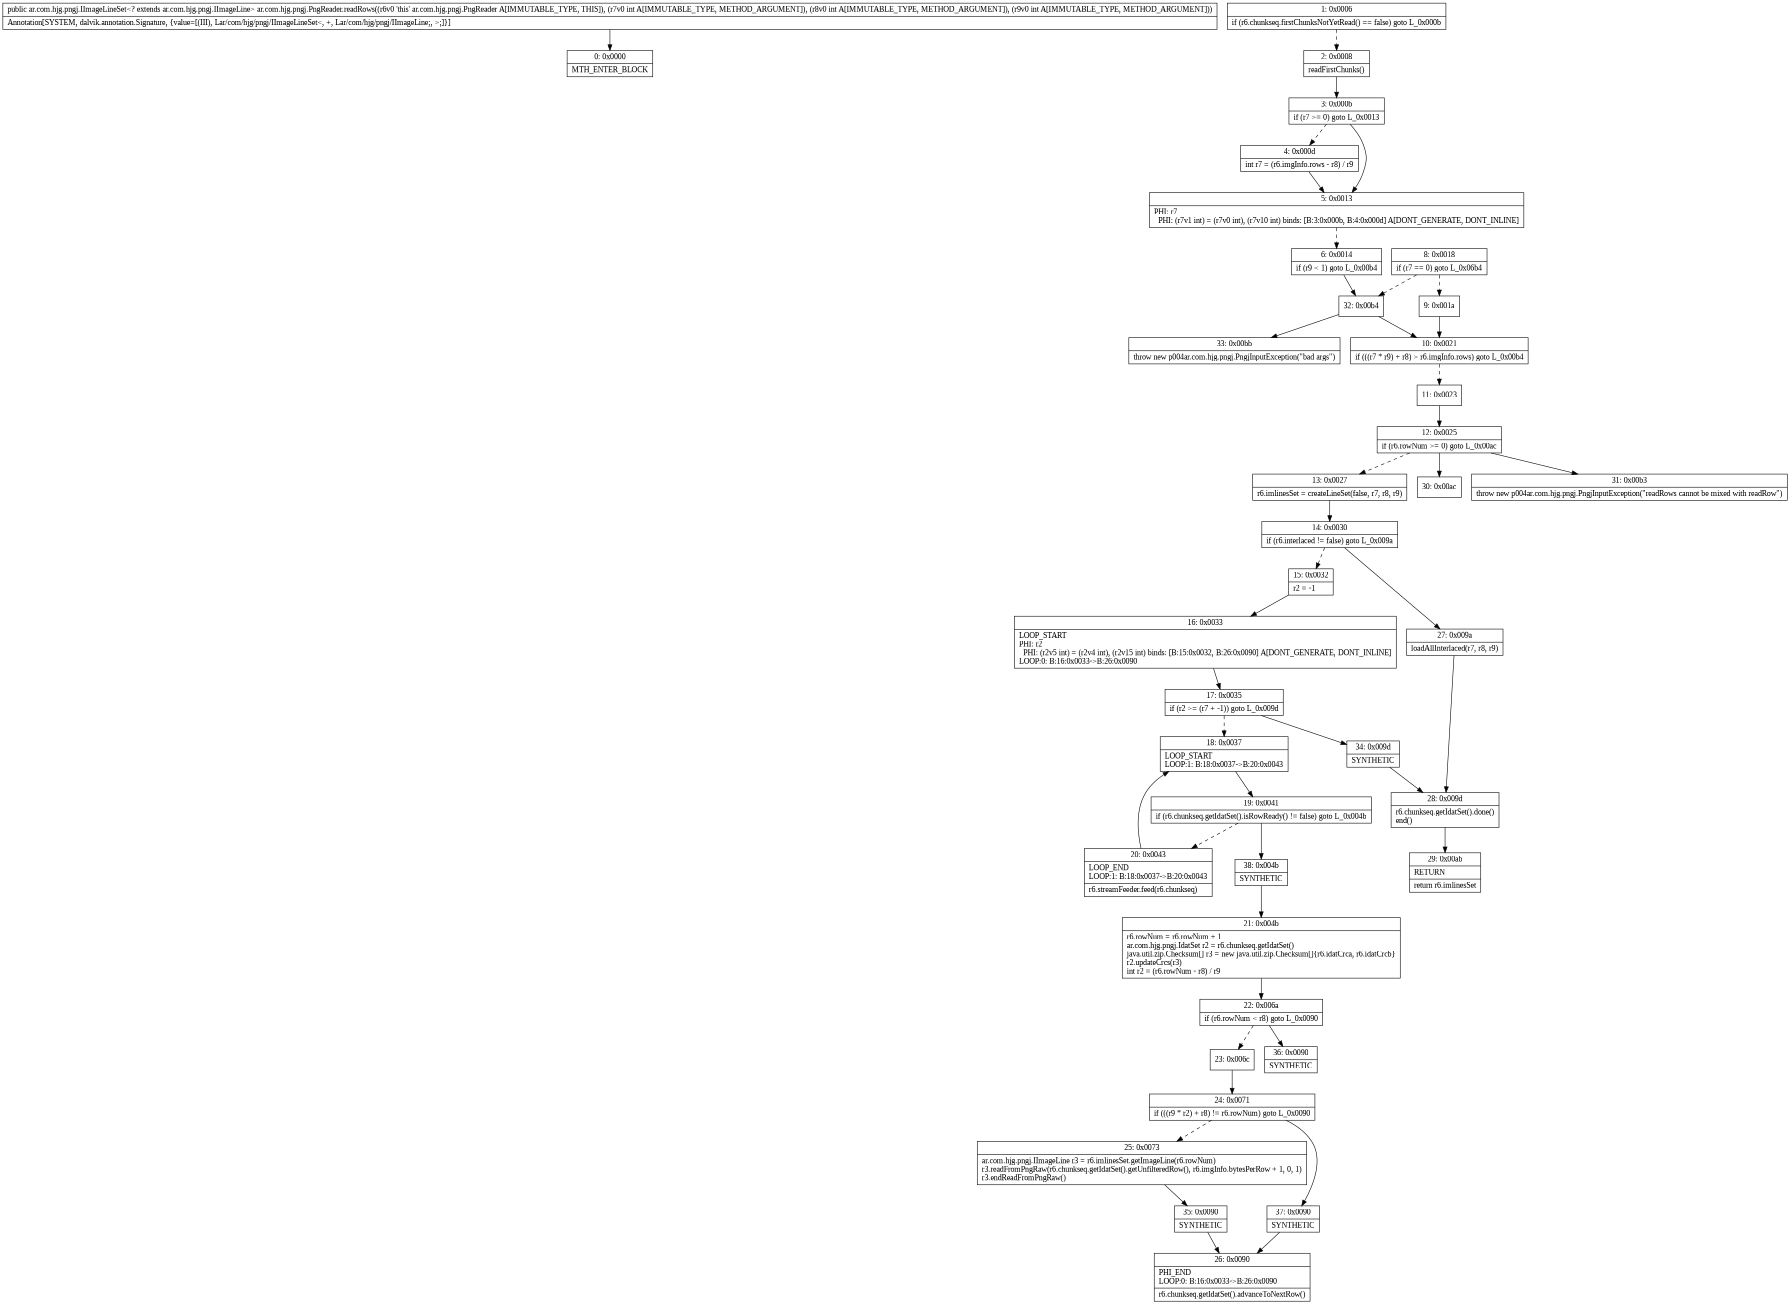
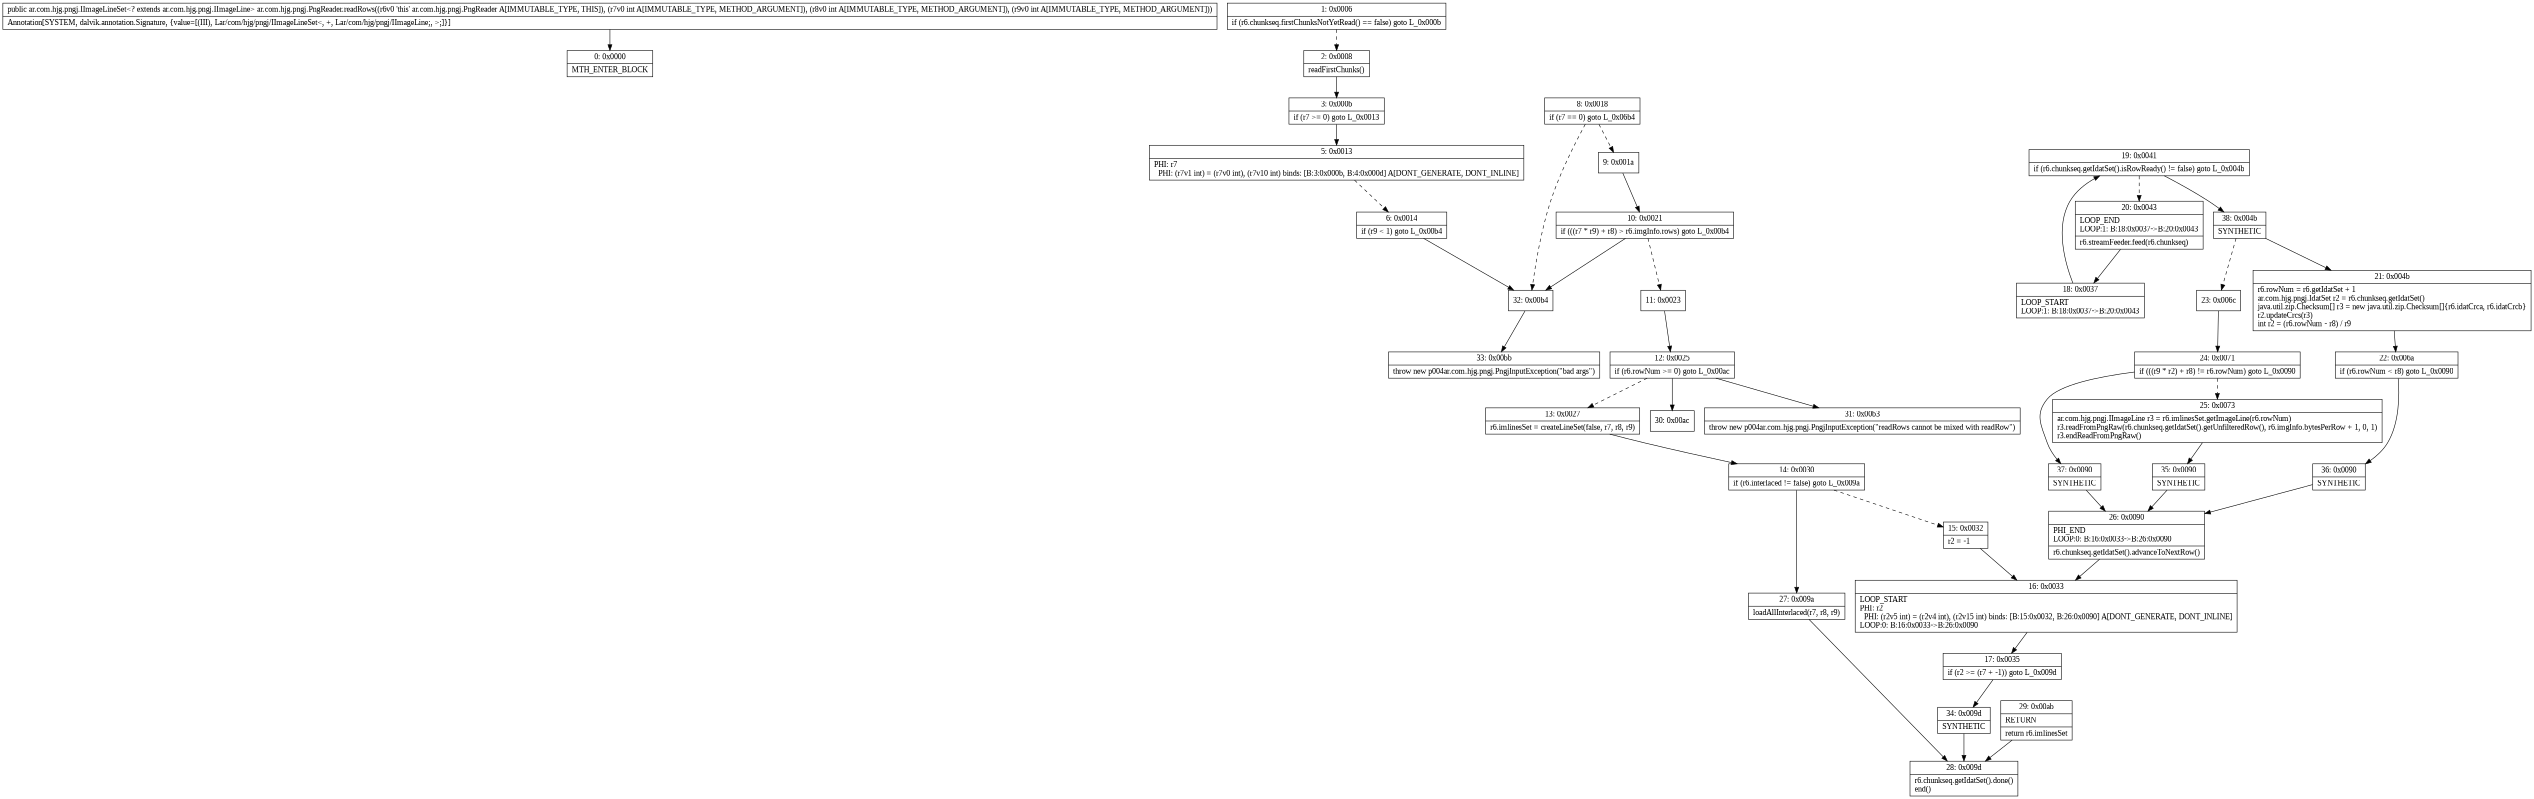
(1300, 158) -> none
(1395, 326) -> (1588, 263)
none -> (2261, 498)
none -> (2090, 568)
(1224, 723) -> none
(1445, 837) -> (2001, 749)
(1174, 937) -> (2307, 290)
(1247, 1035) -> (2230, 261)
